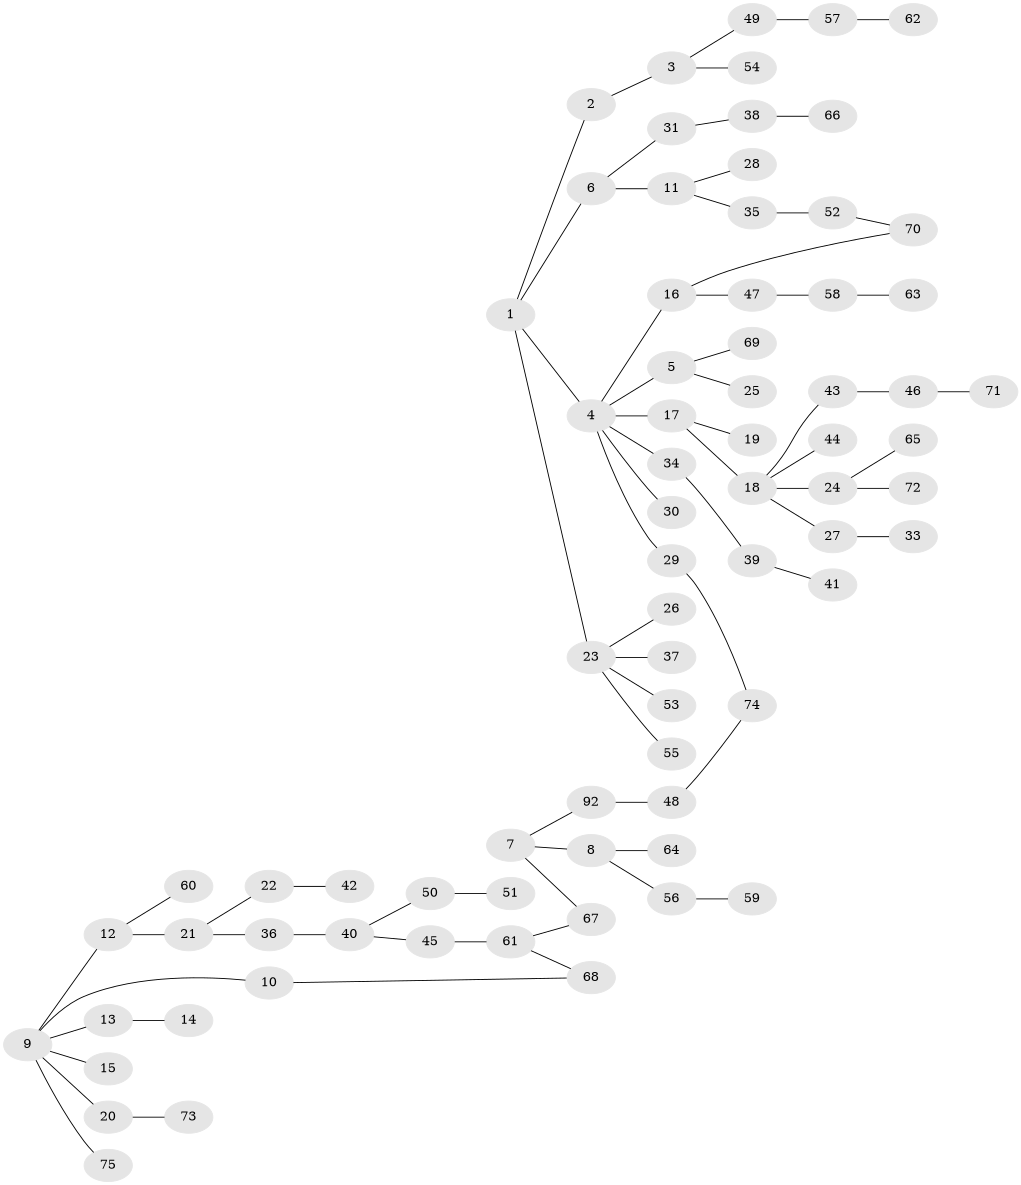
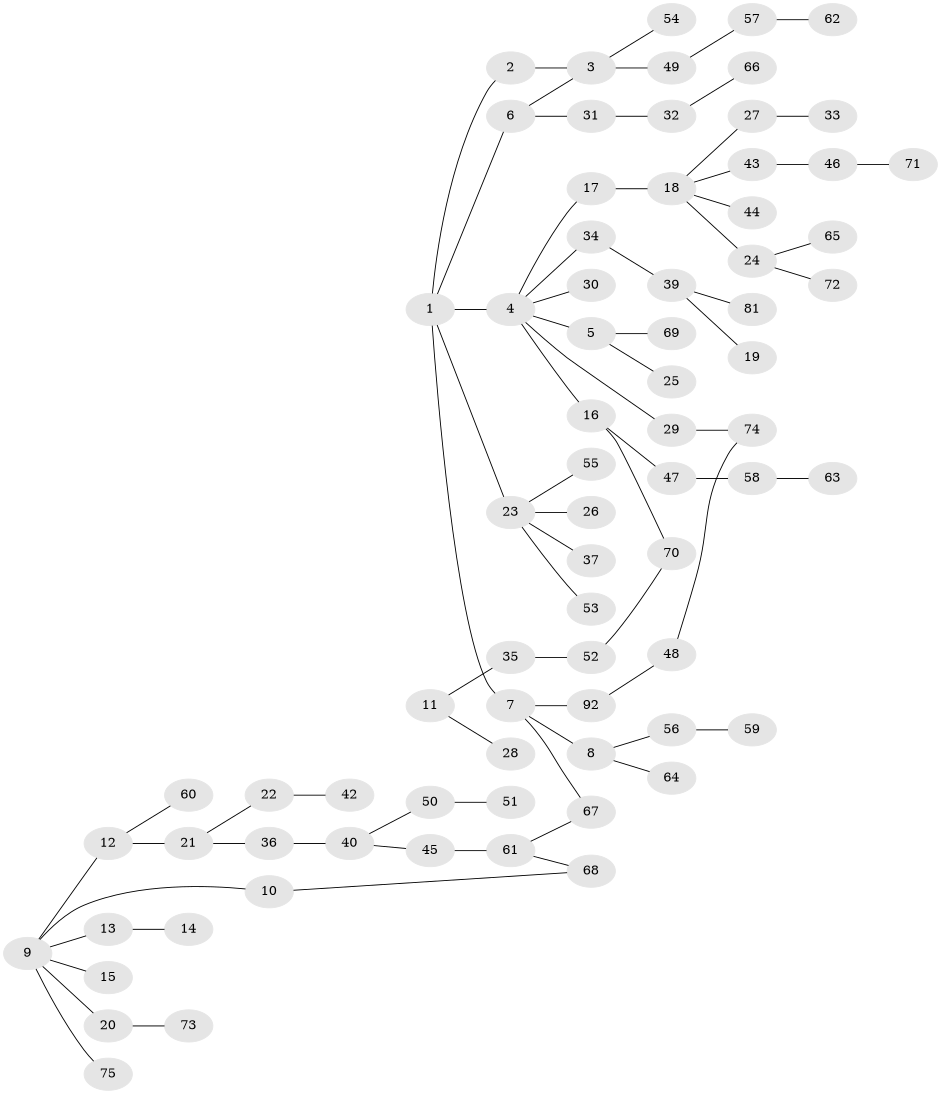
(752, 116) -> (672, 116)
(632, 189) -> (551, 92)
(712, 428) -> (712, 322)
none -> (450, 513)
(833, 585) -> (752, 309)
